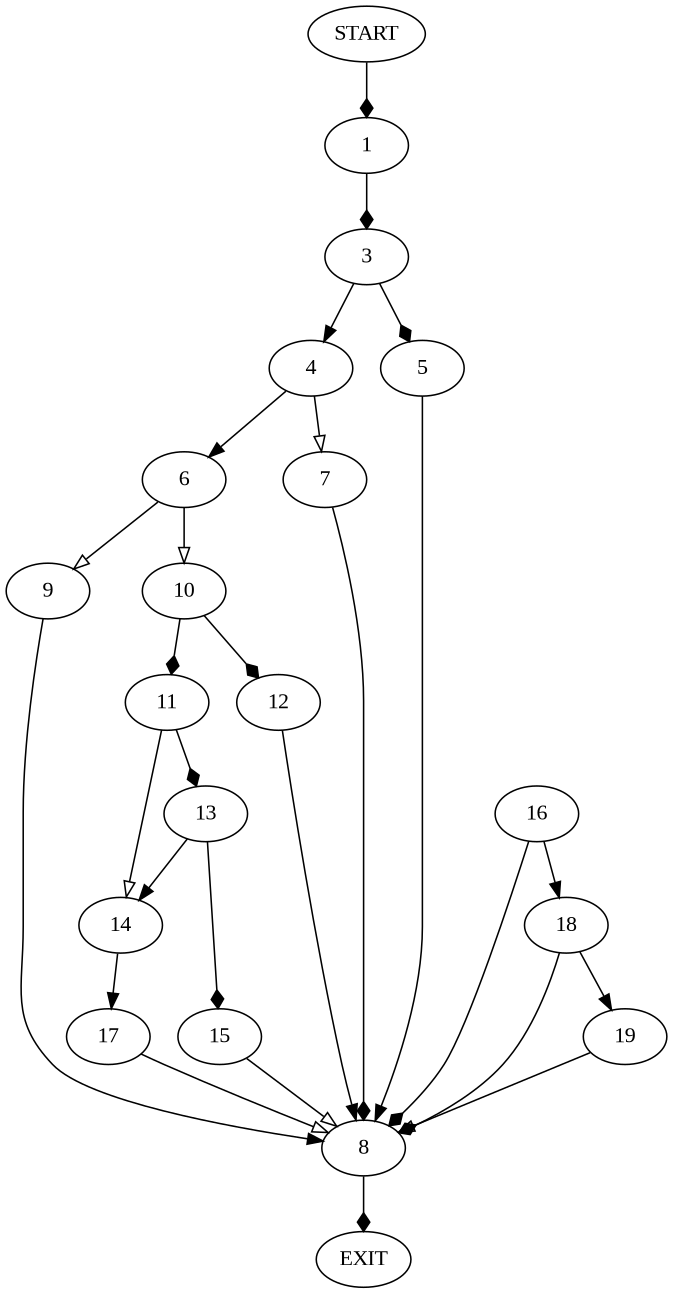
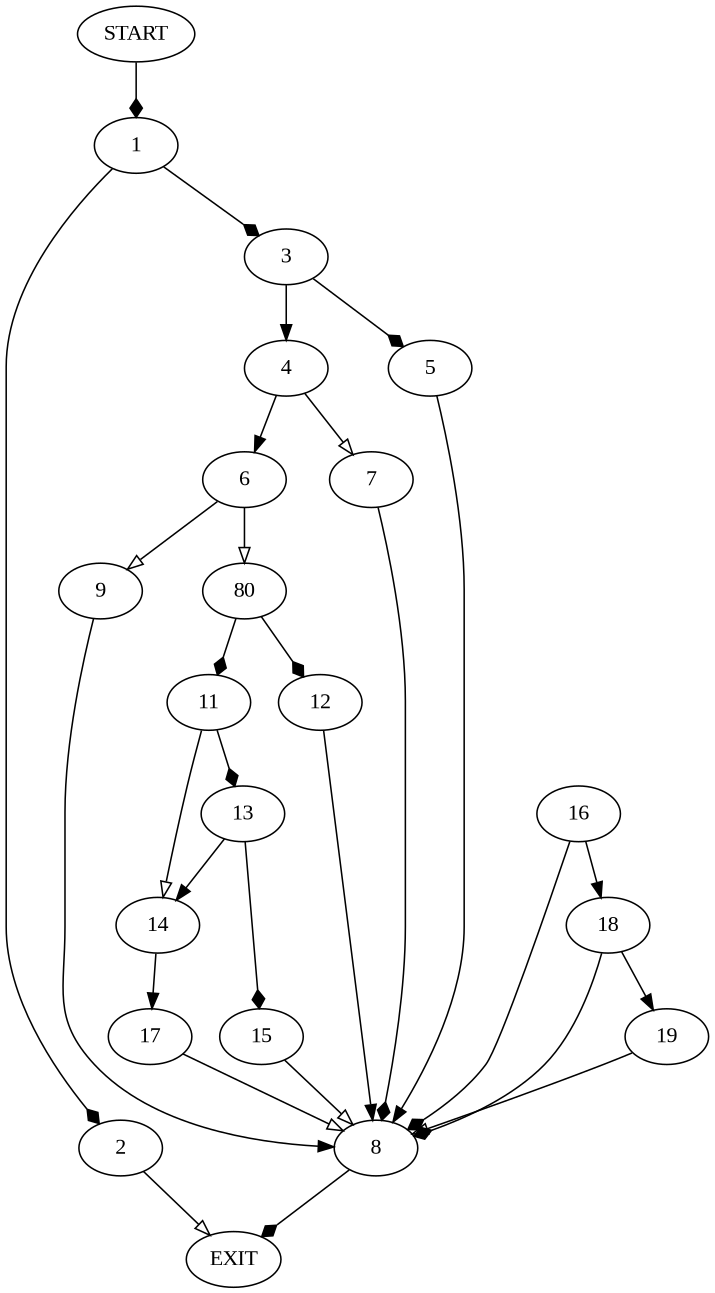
(184, 591) -> (244, 591)
none -> (121, 1148)
